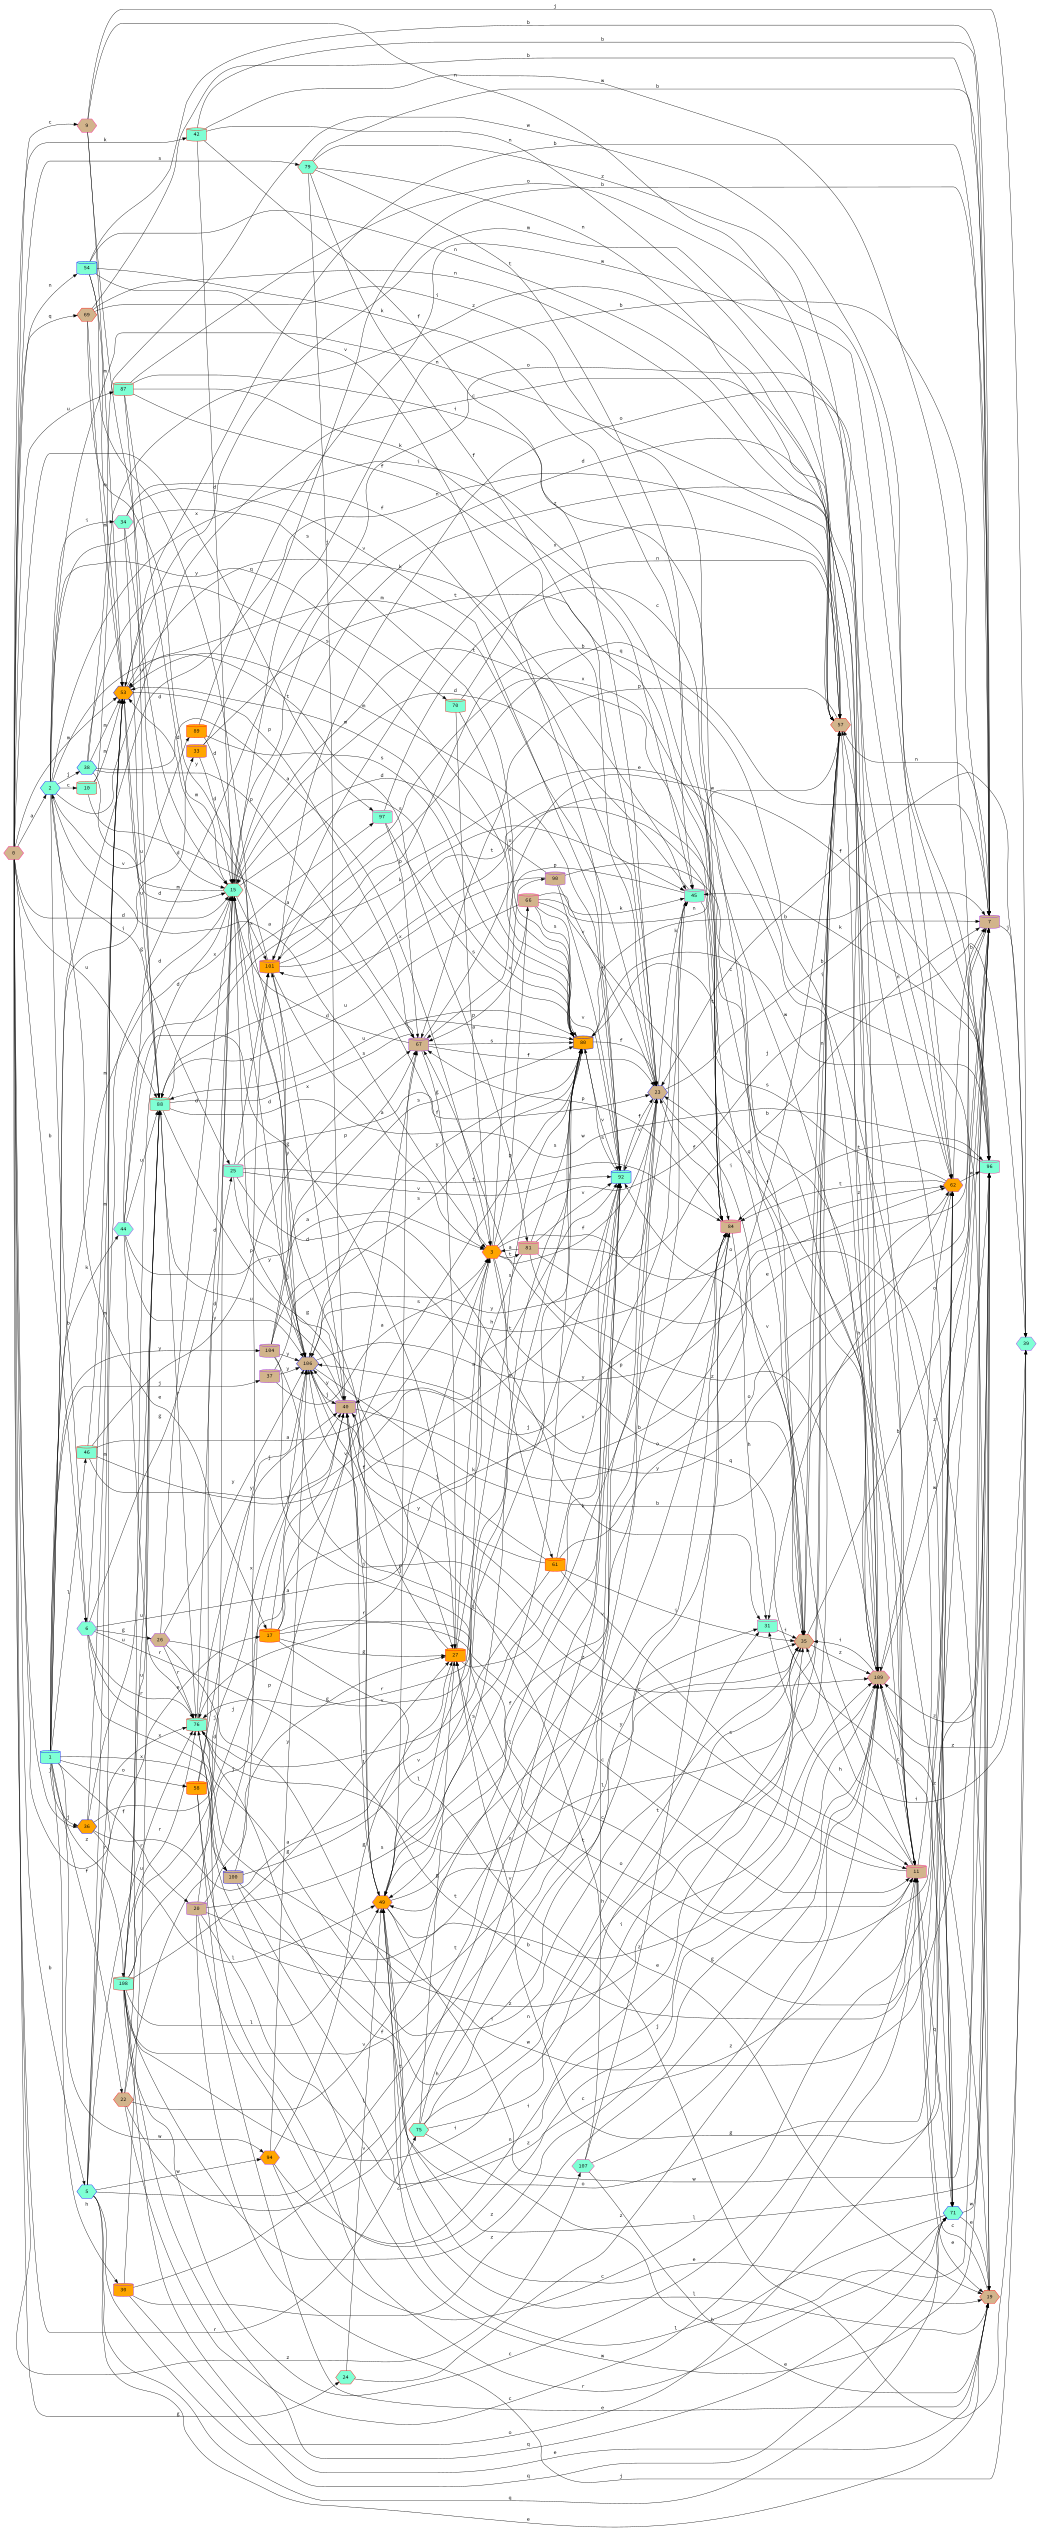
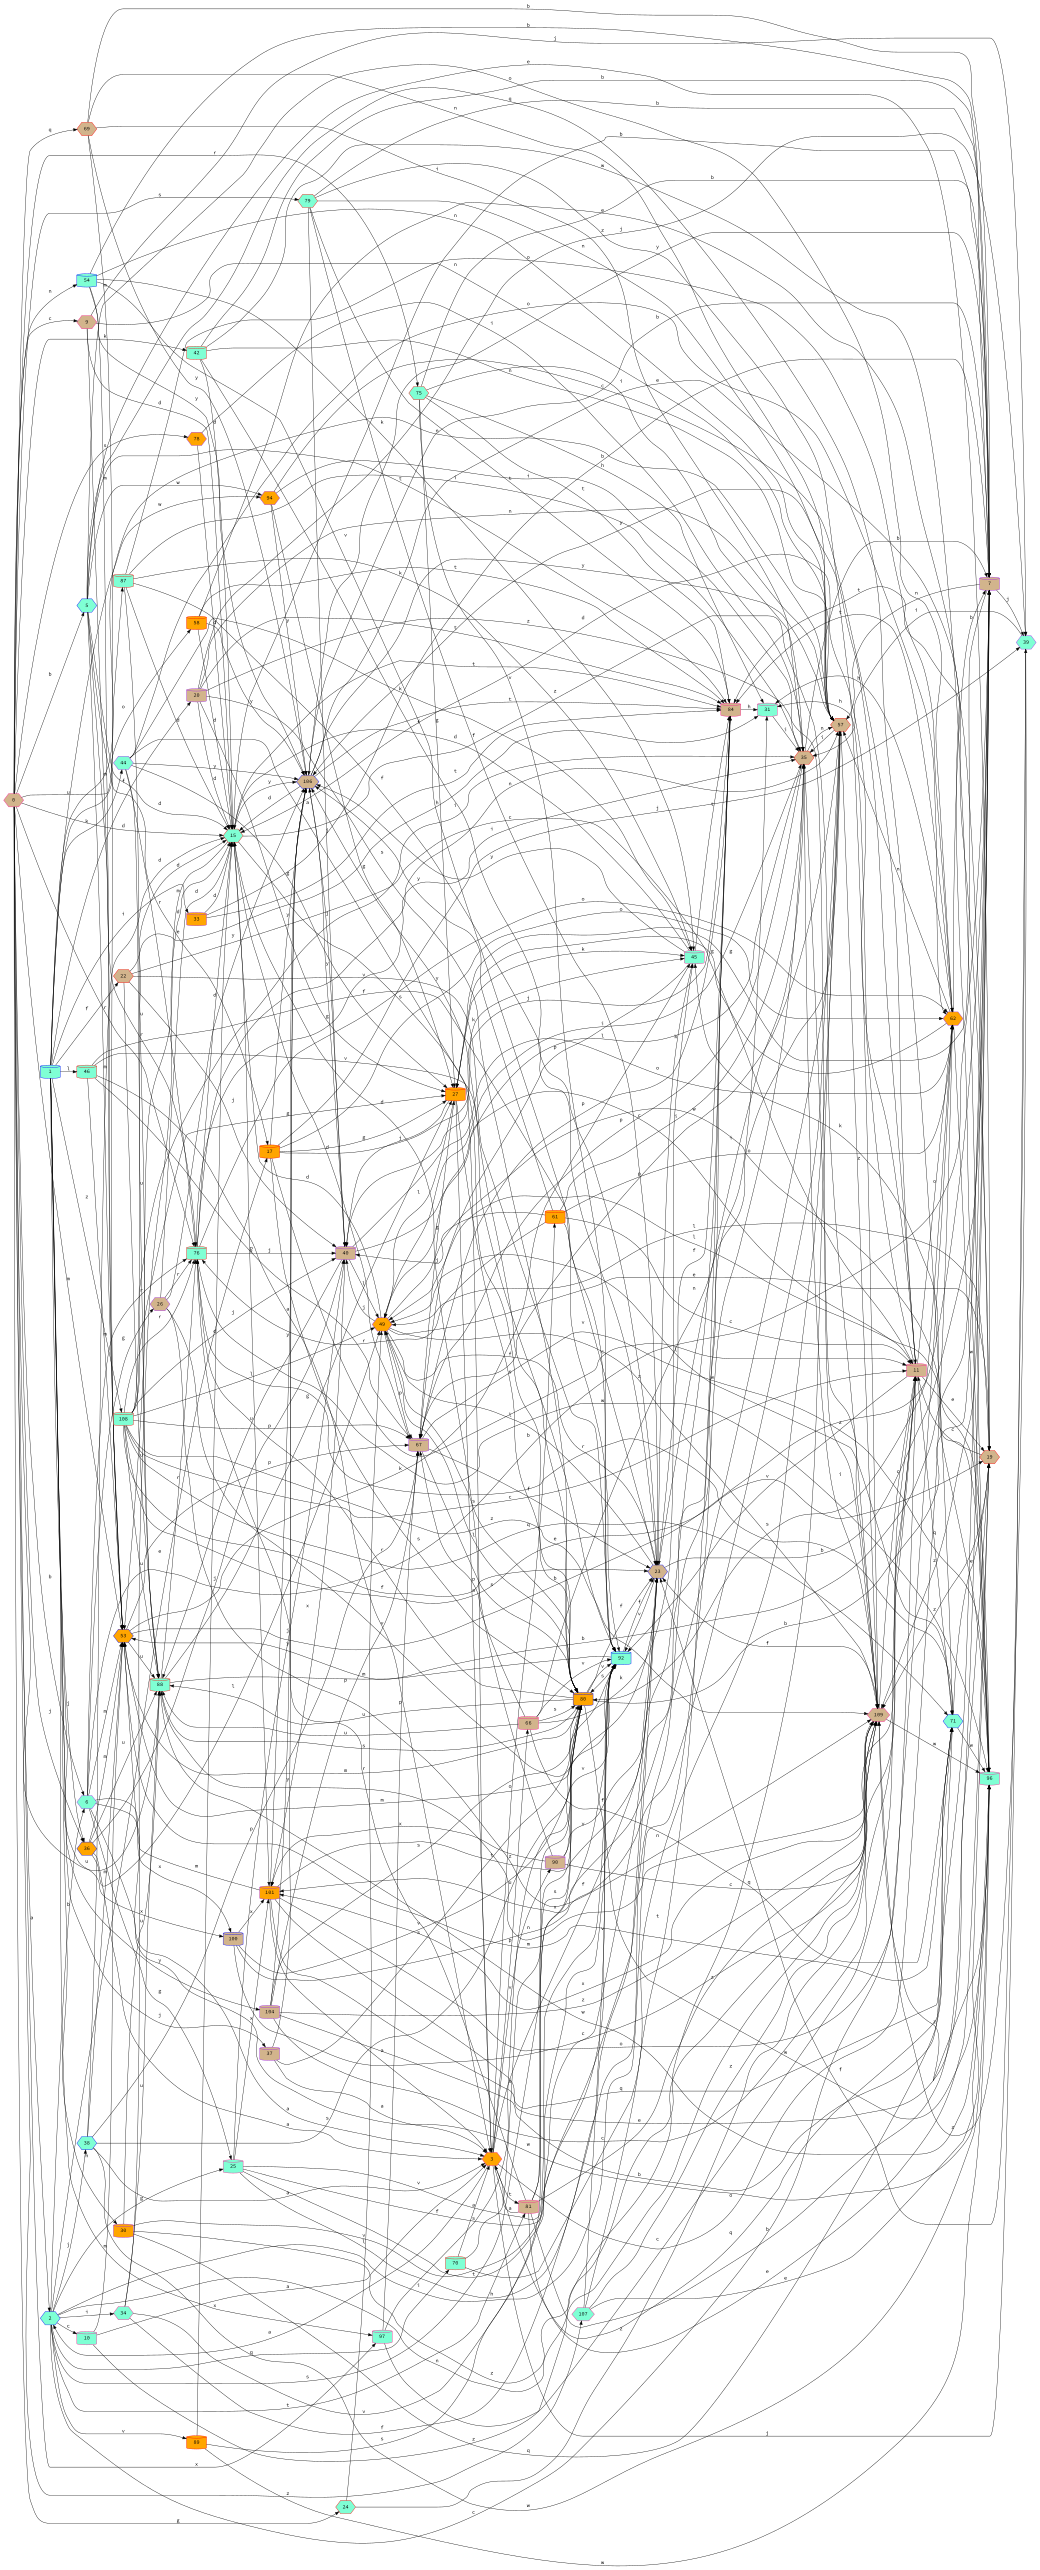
none -> (197, 439)
(87, 788) -> (87, 2338)
